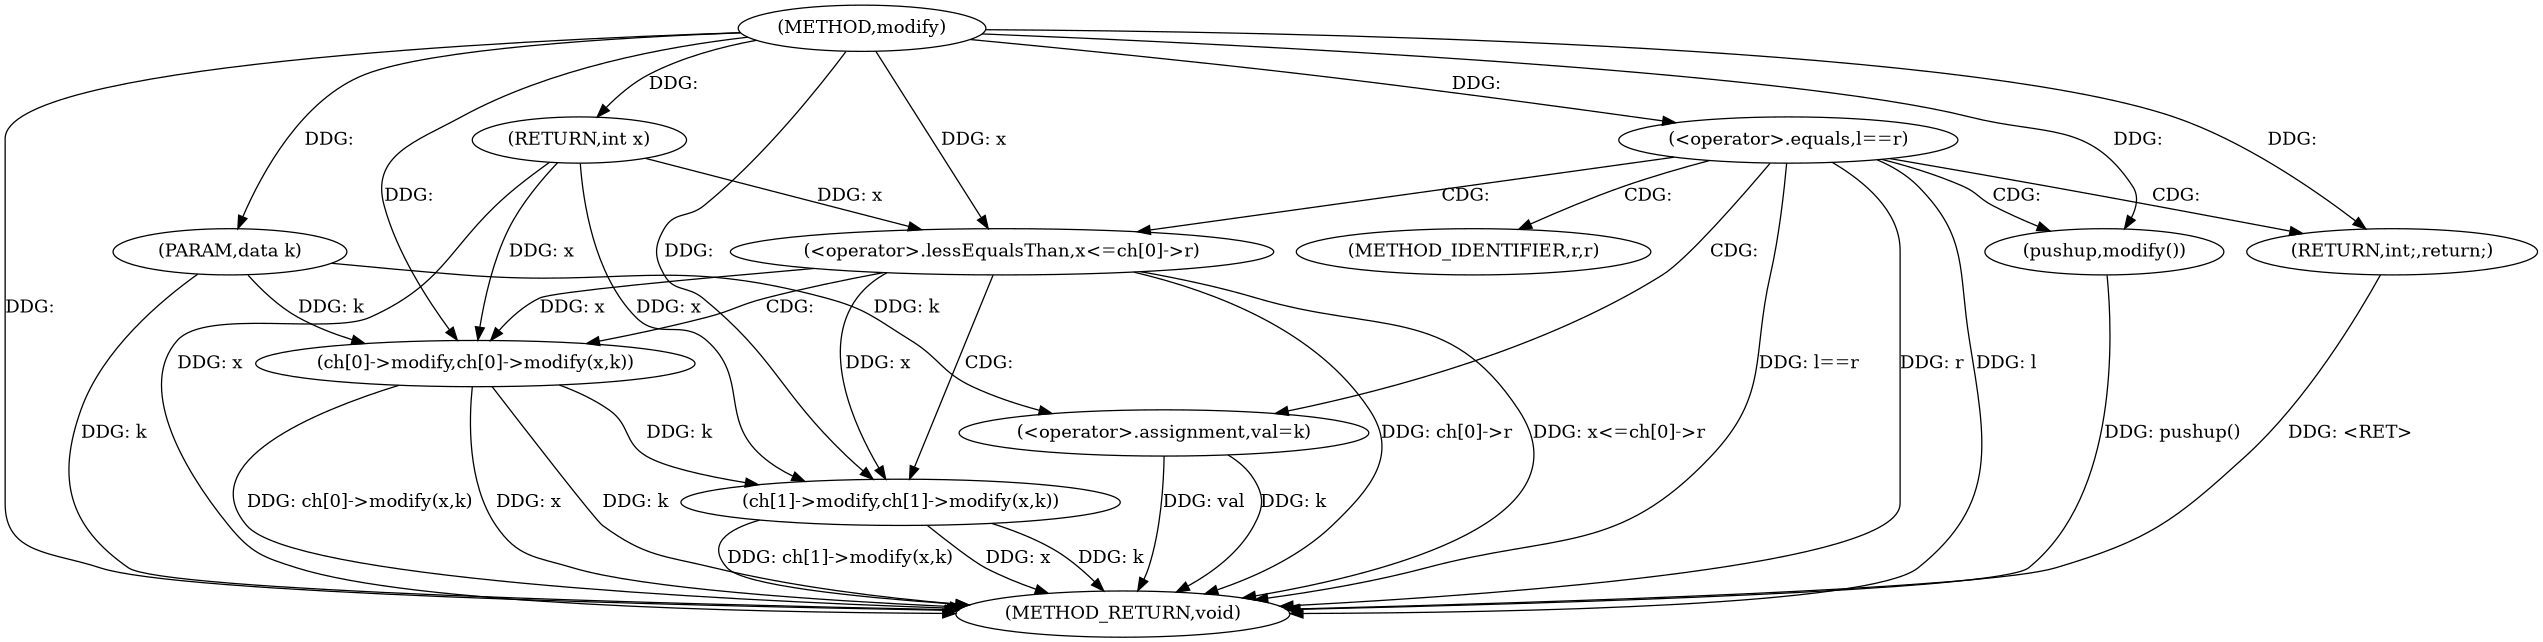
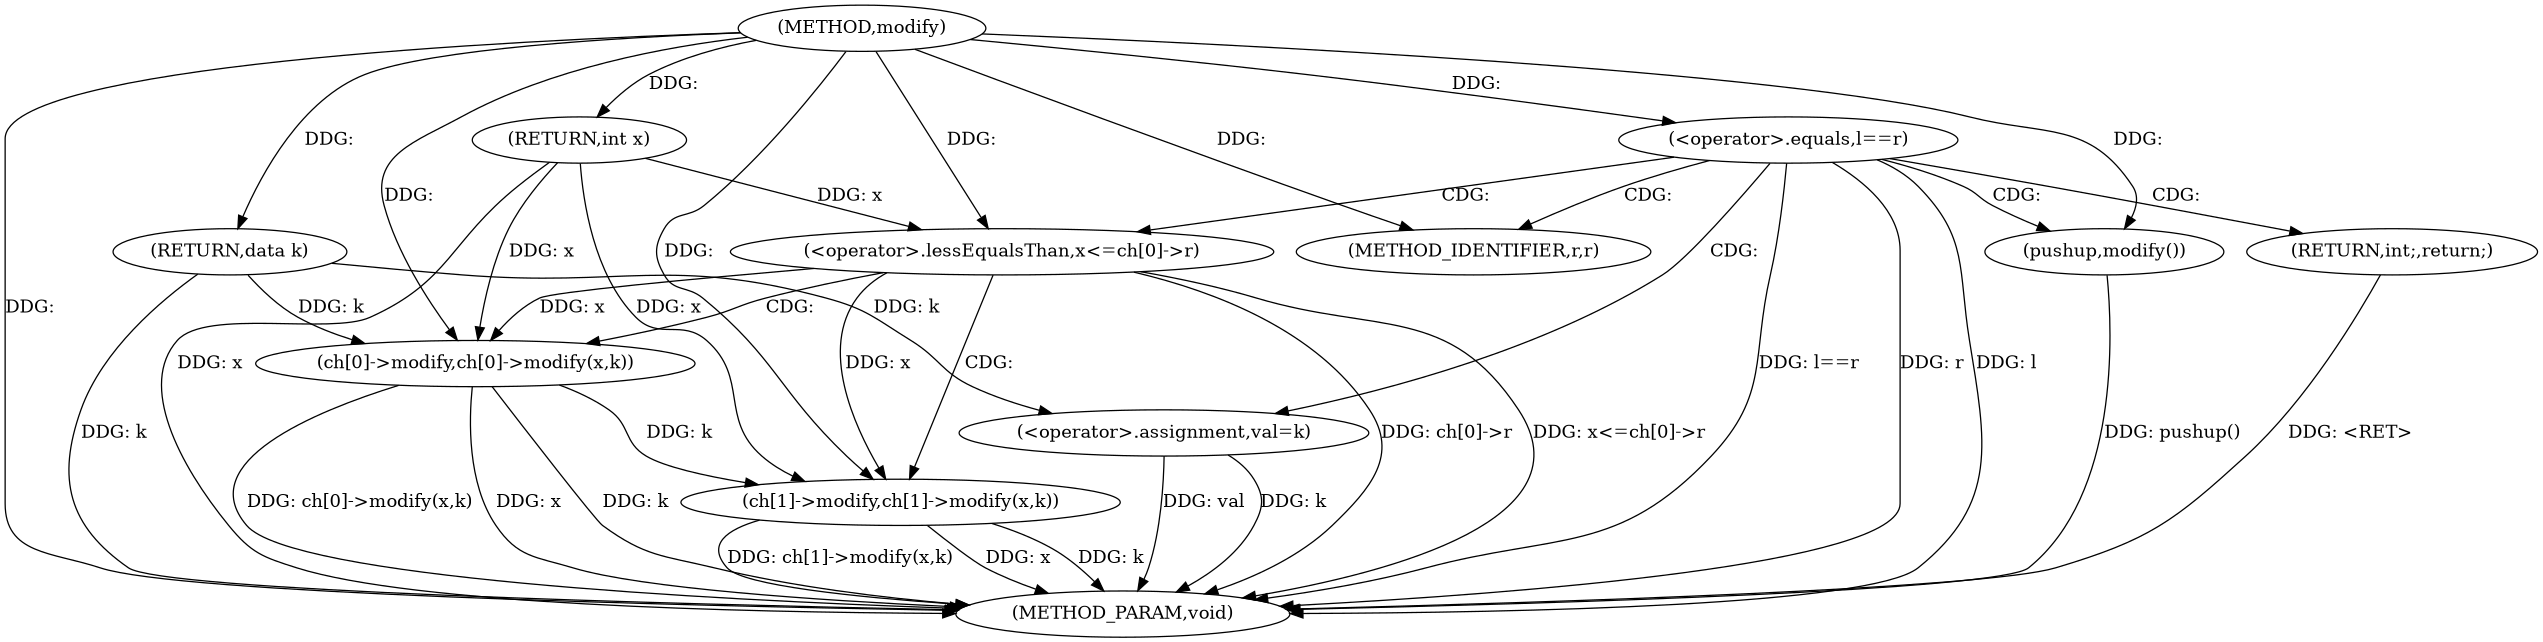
(1687, 52) -> (1157, 139)
(974, 140) -> (974, 140)
(230, 252) -> (230, 252)
(1123, 614) -> (1123, 614)
